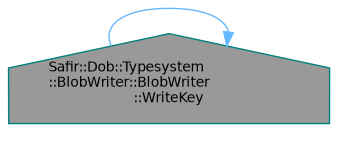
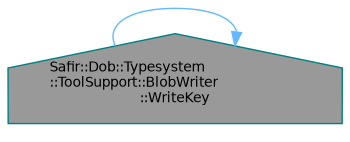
(169, 83) -> (175, 83)
